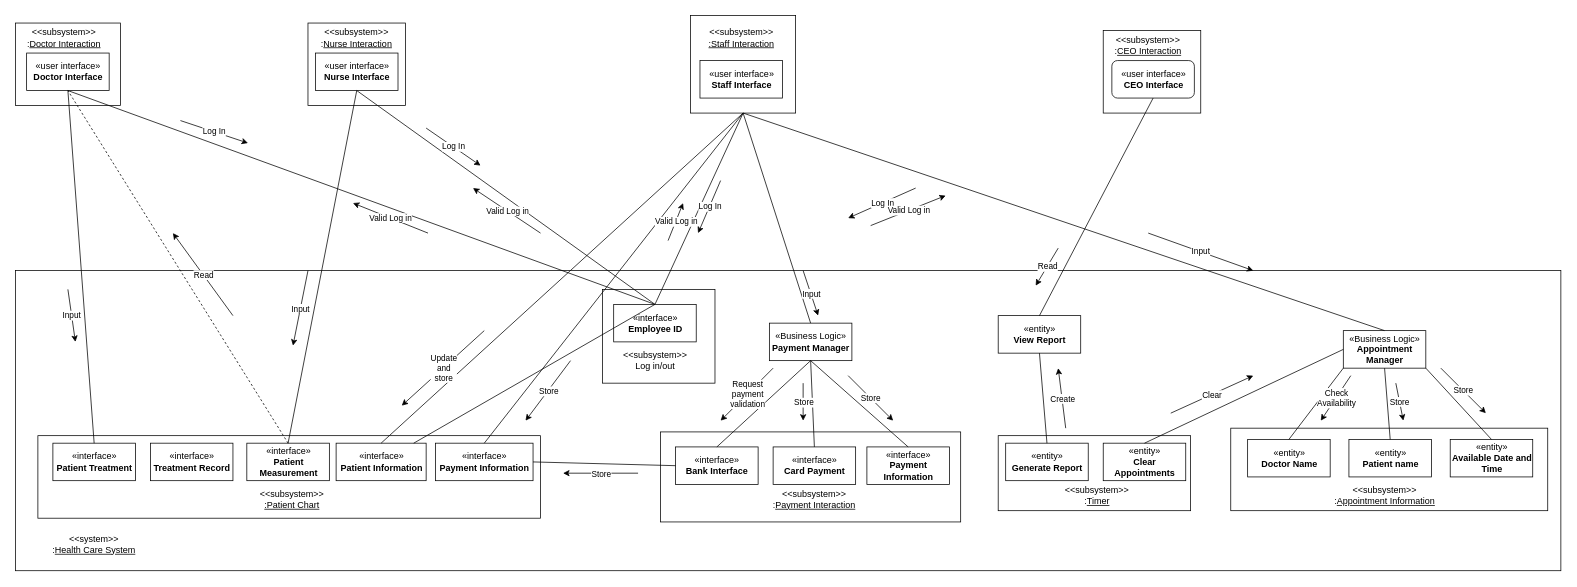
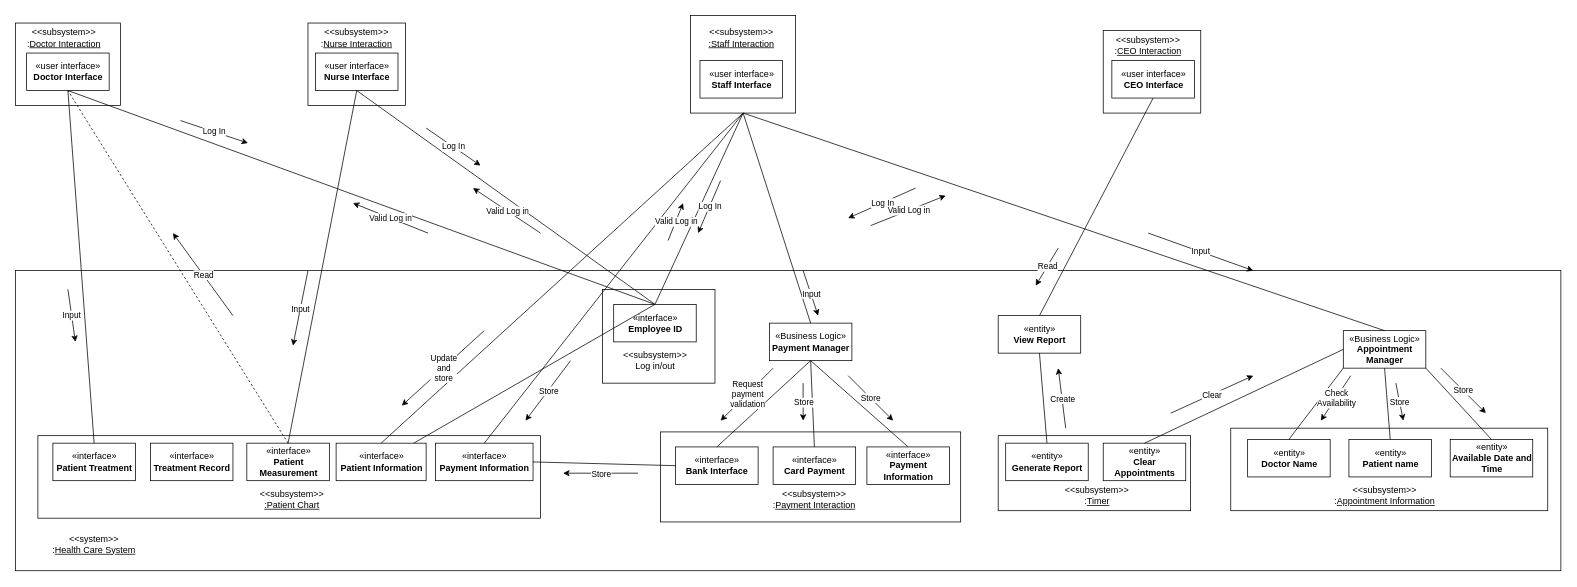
(1153, 79) -> (1153, 79)
